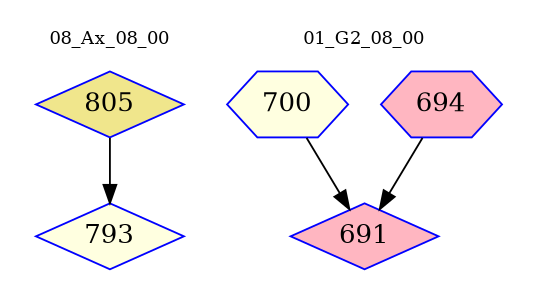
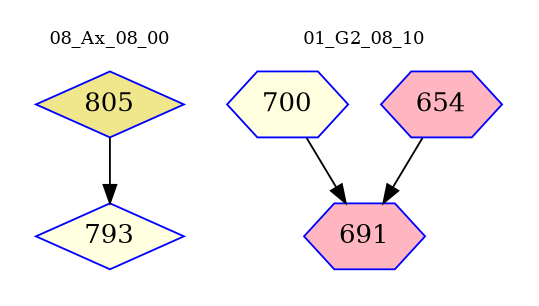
(365, 39) -> (365, 39)
(441, 104) -> (441, 104)
(365, 236) -> (365, 236)
